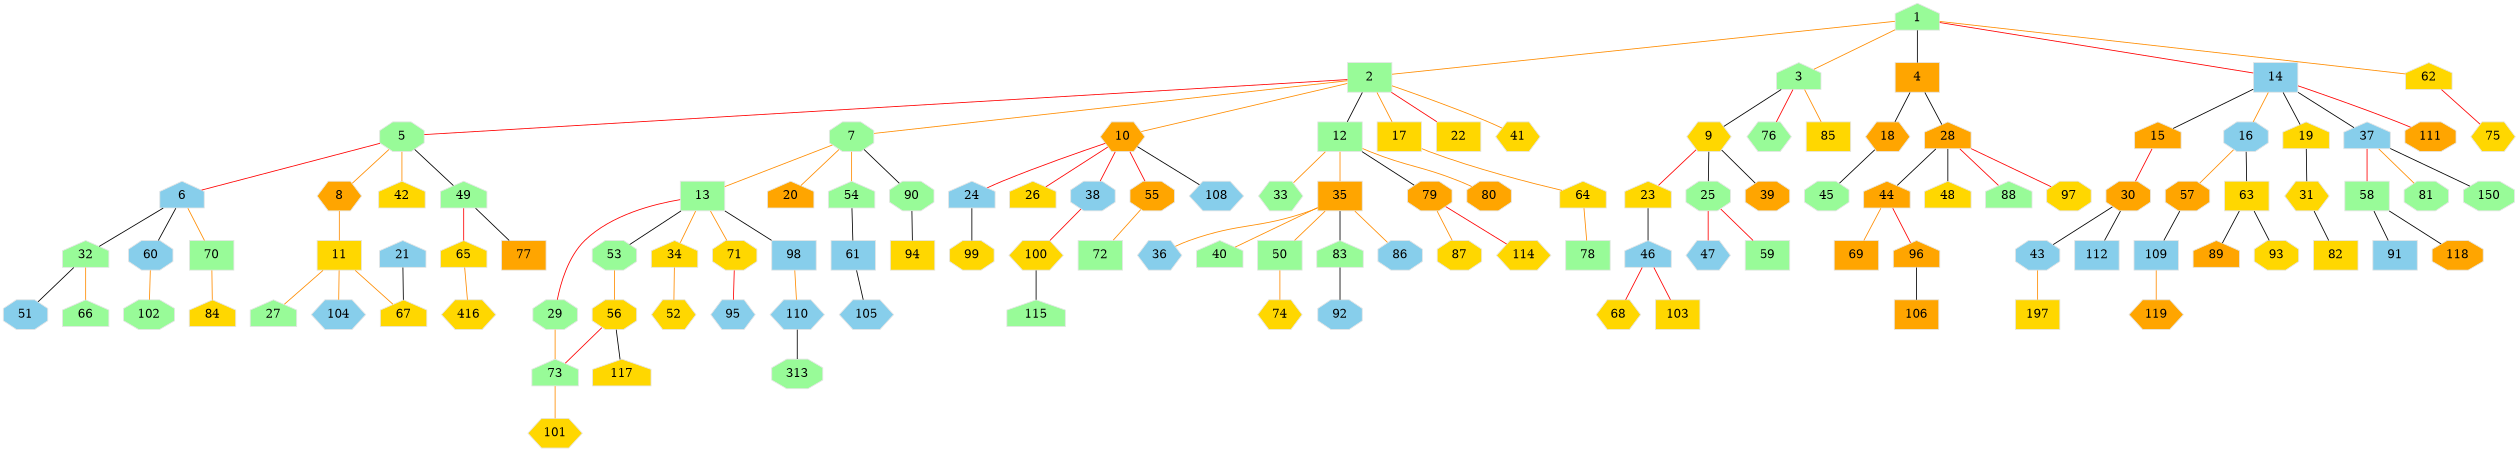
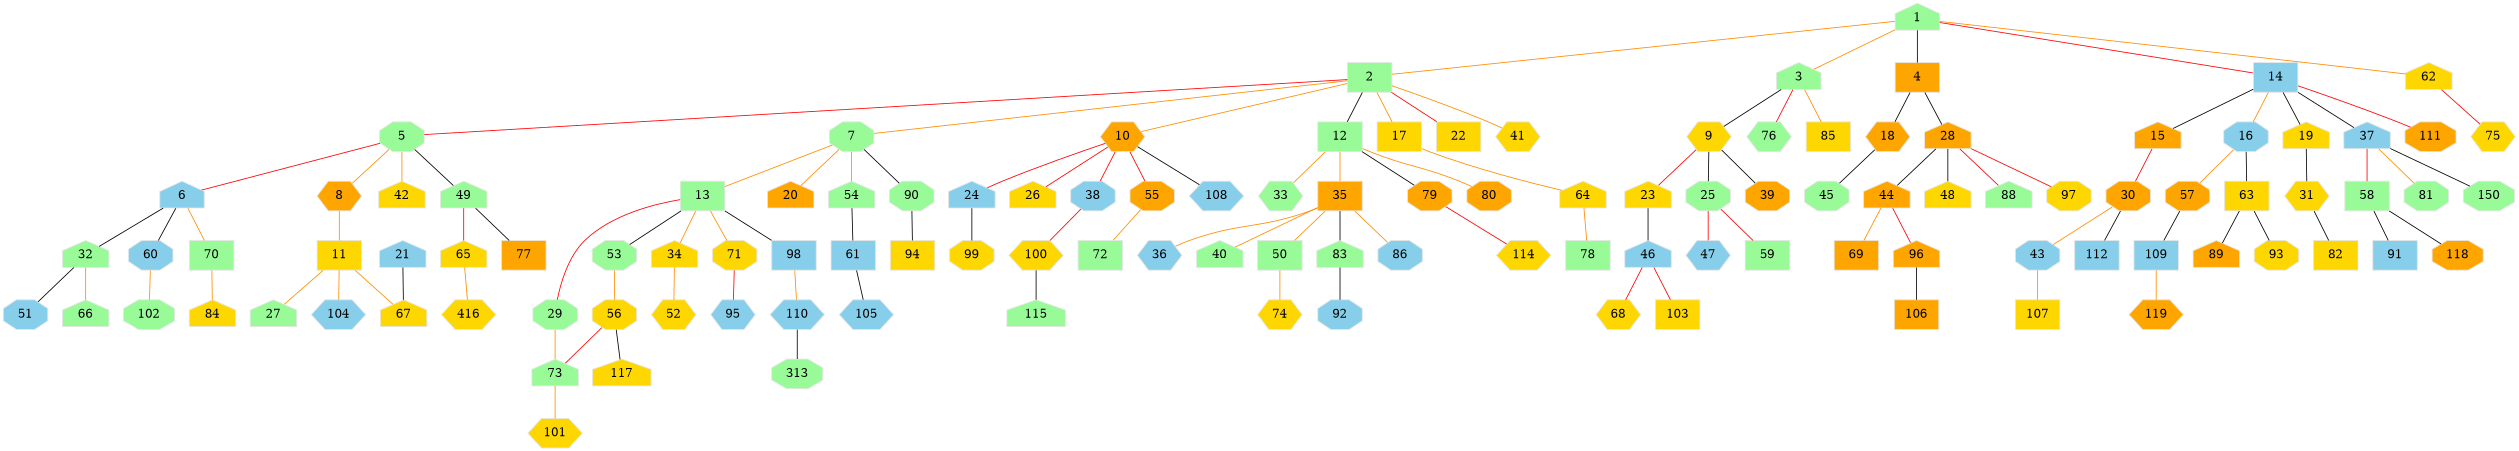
(2083, 226) -> (2083, 226)
(1459, 255) -> none
(2038, 315) -> (2038, 315)
